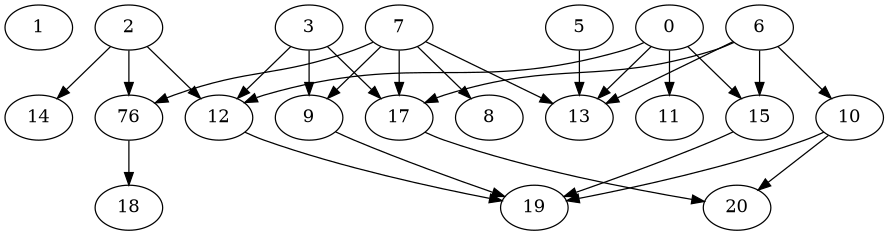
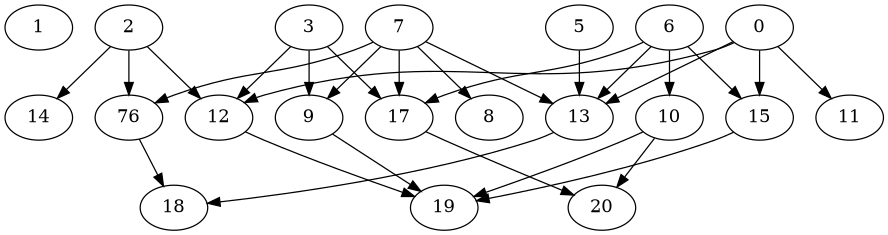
none -> (414, 171)
